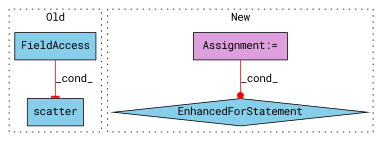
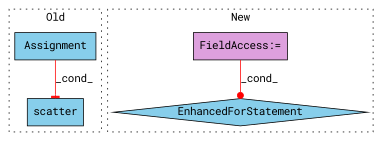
(55, 46) -> (55, 46)
(240, 46) -> (240, 46)
